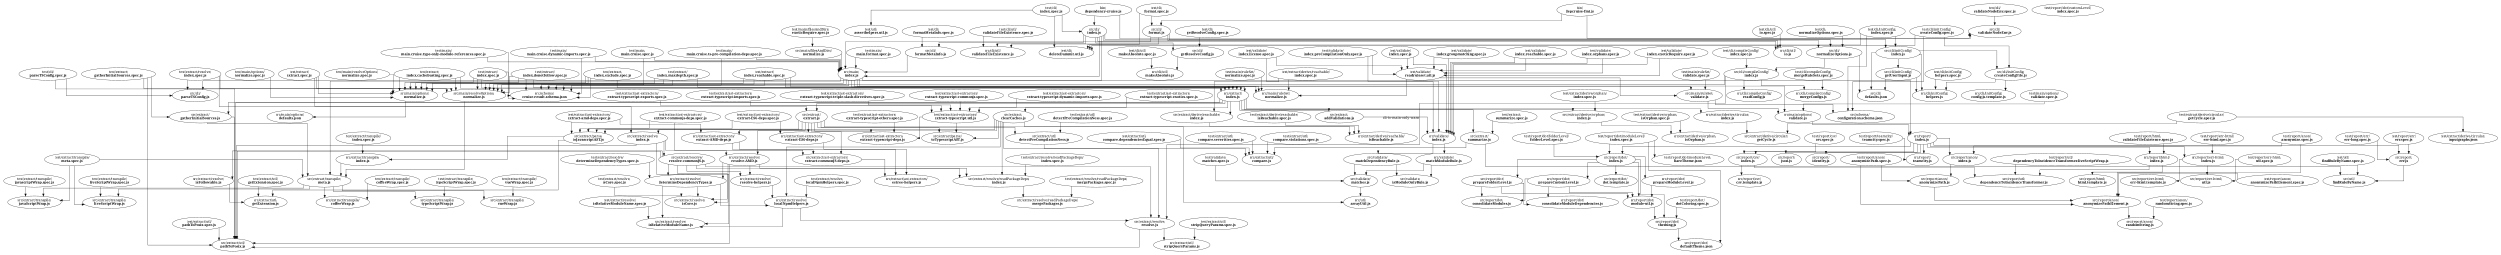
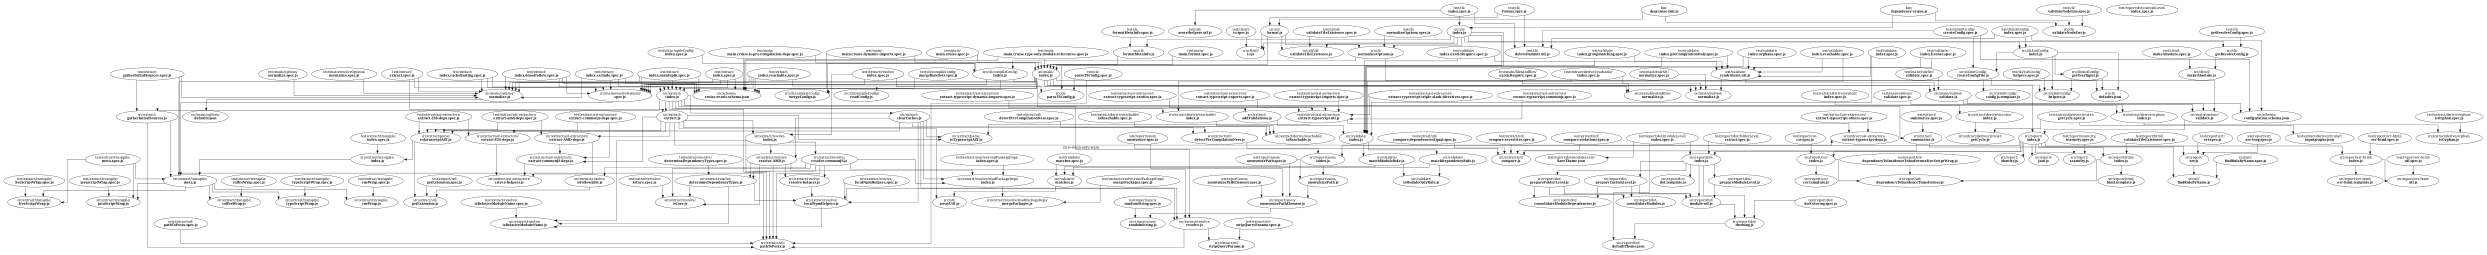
(841, 58) -> (1335, 86)
(474, 97) -> (620, 97)
(1547, 140) -> (1737, 140)
